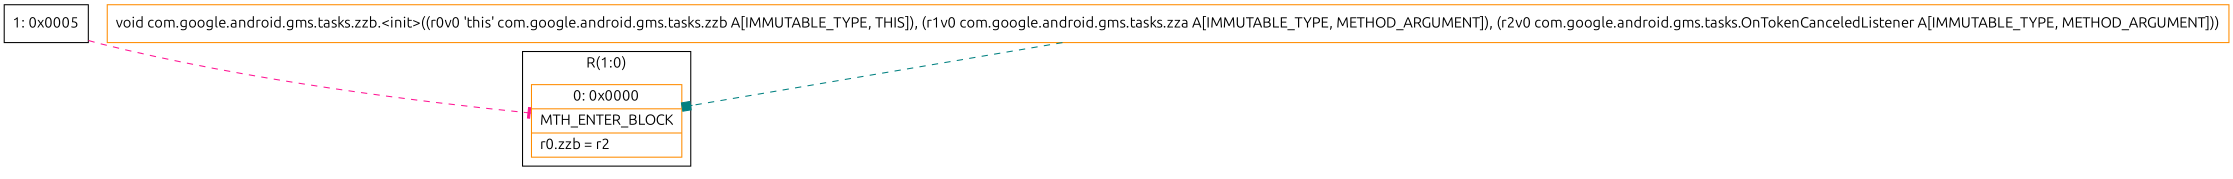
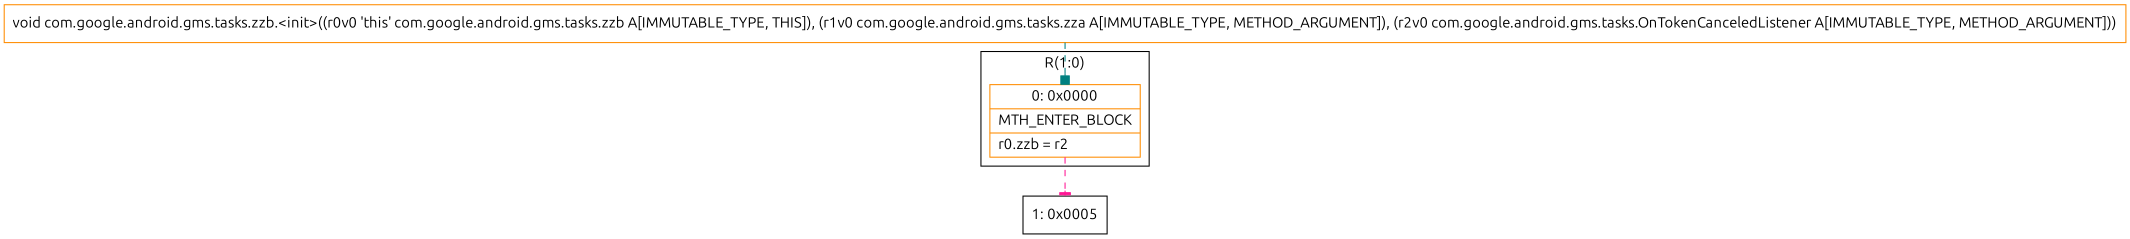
(306, 84) -> (1065, 174)
